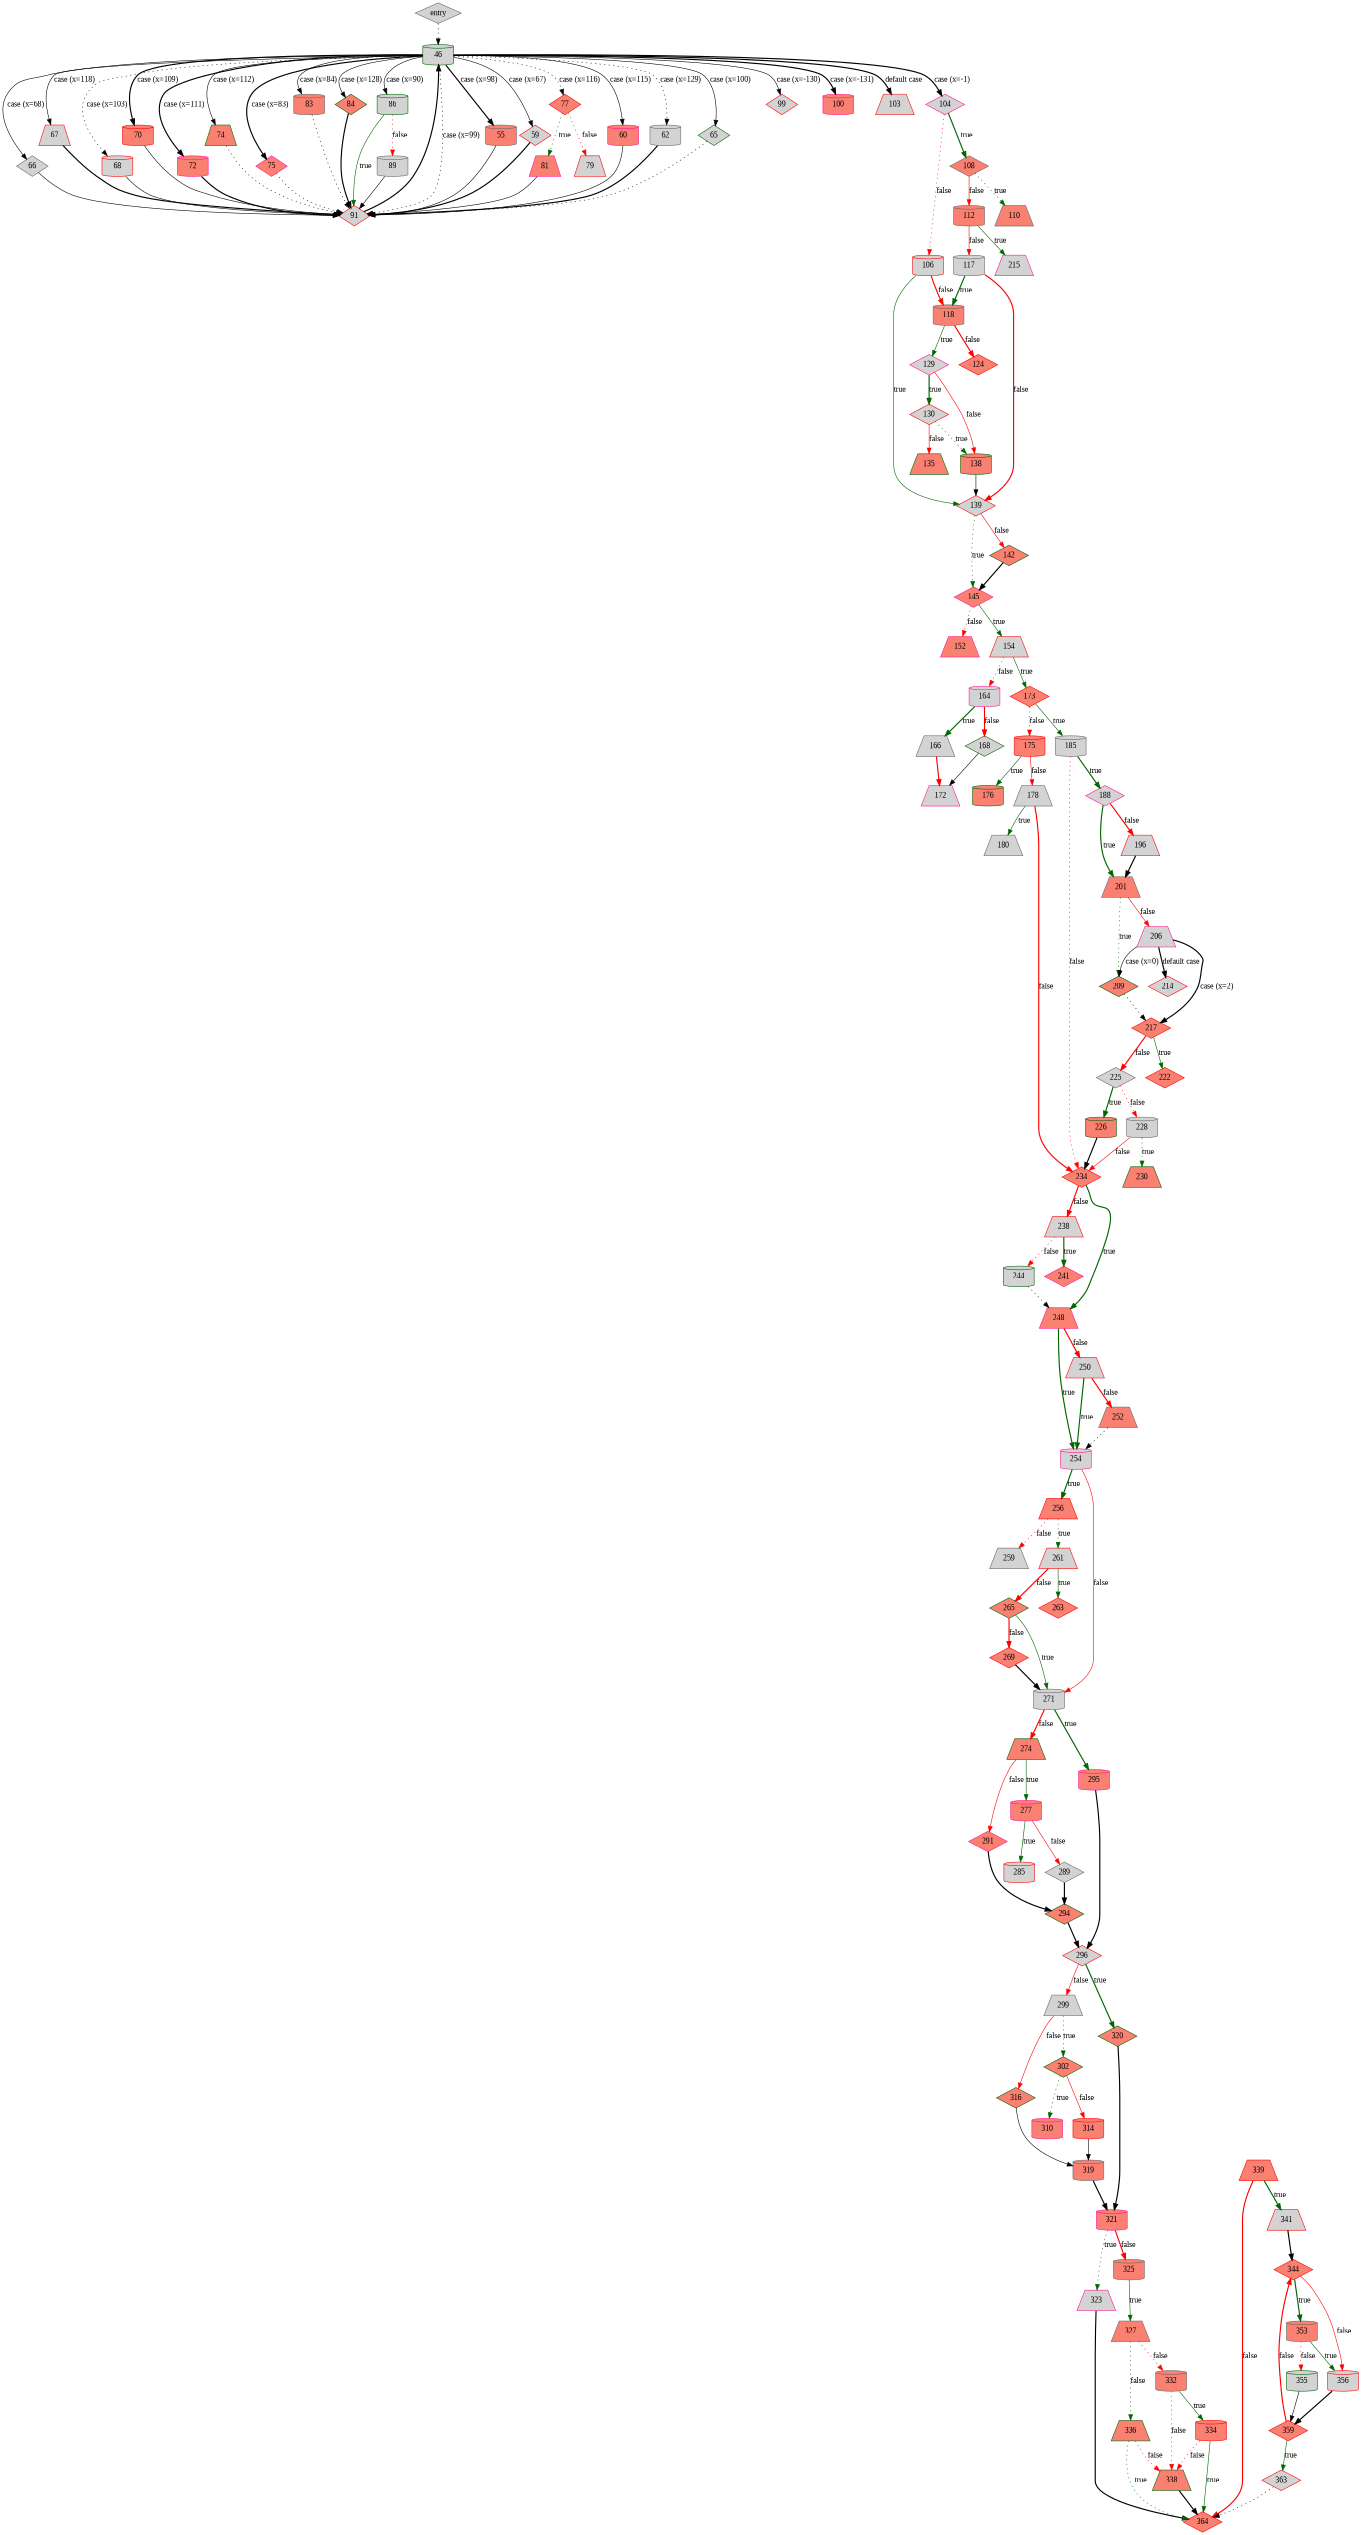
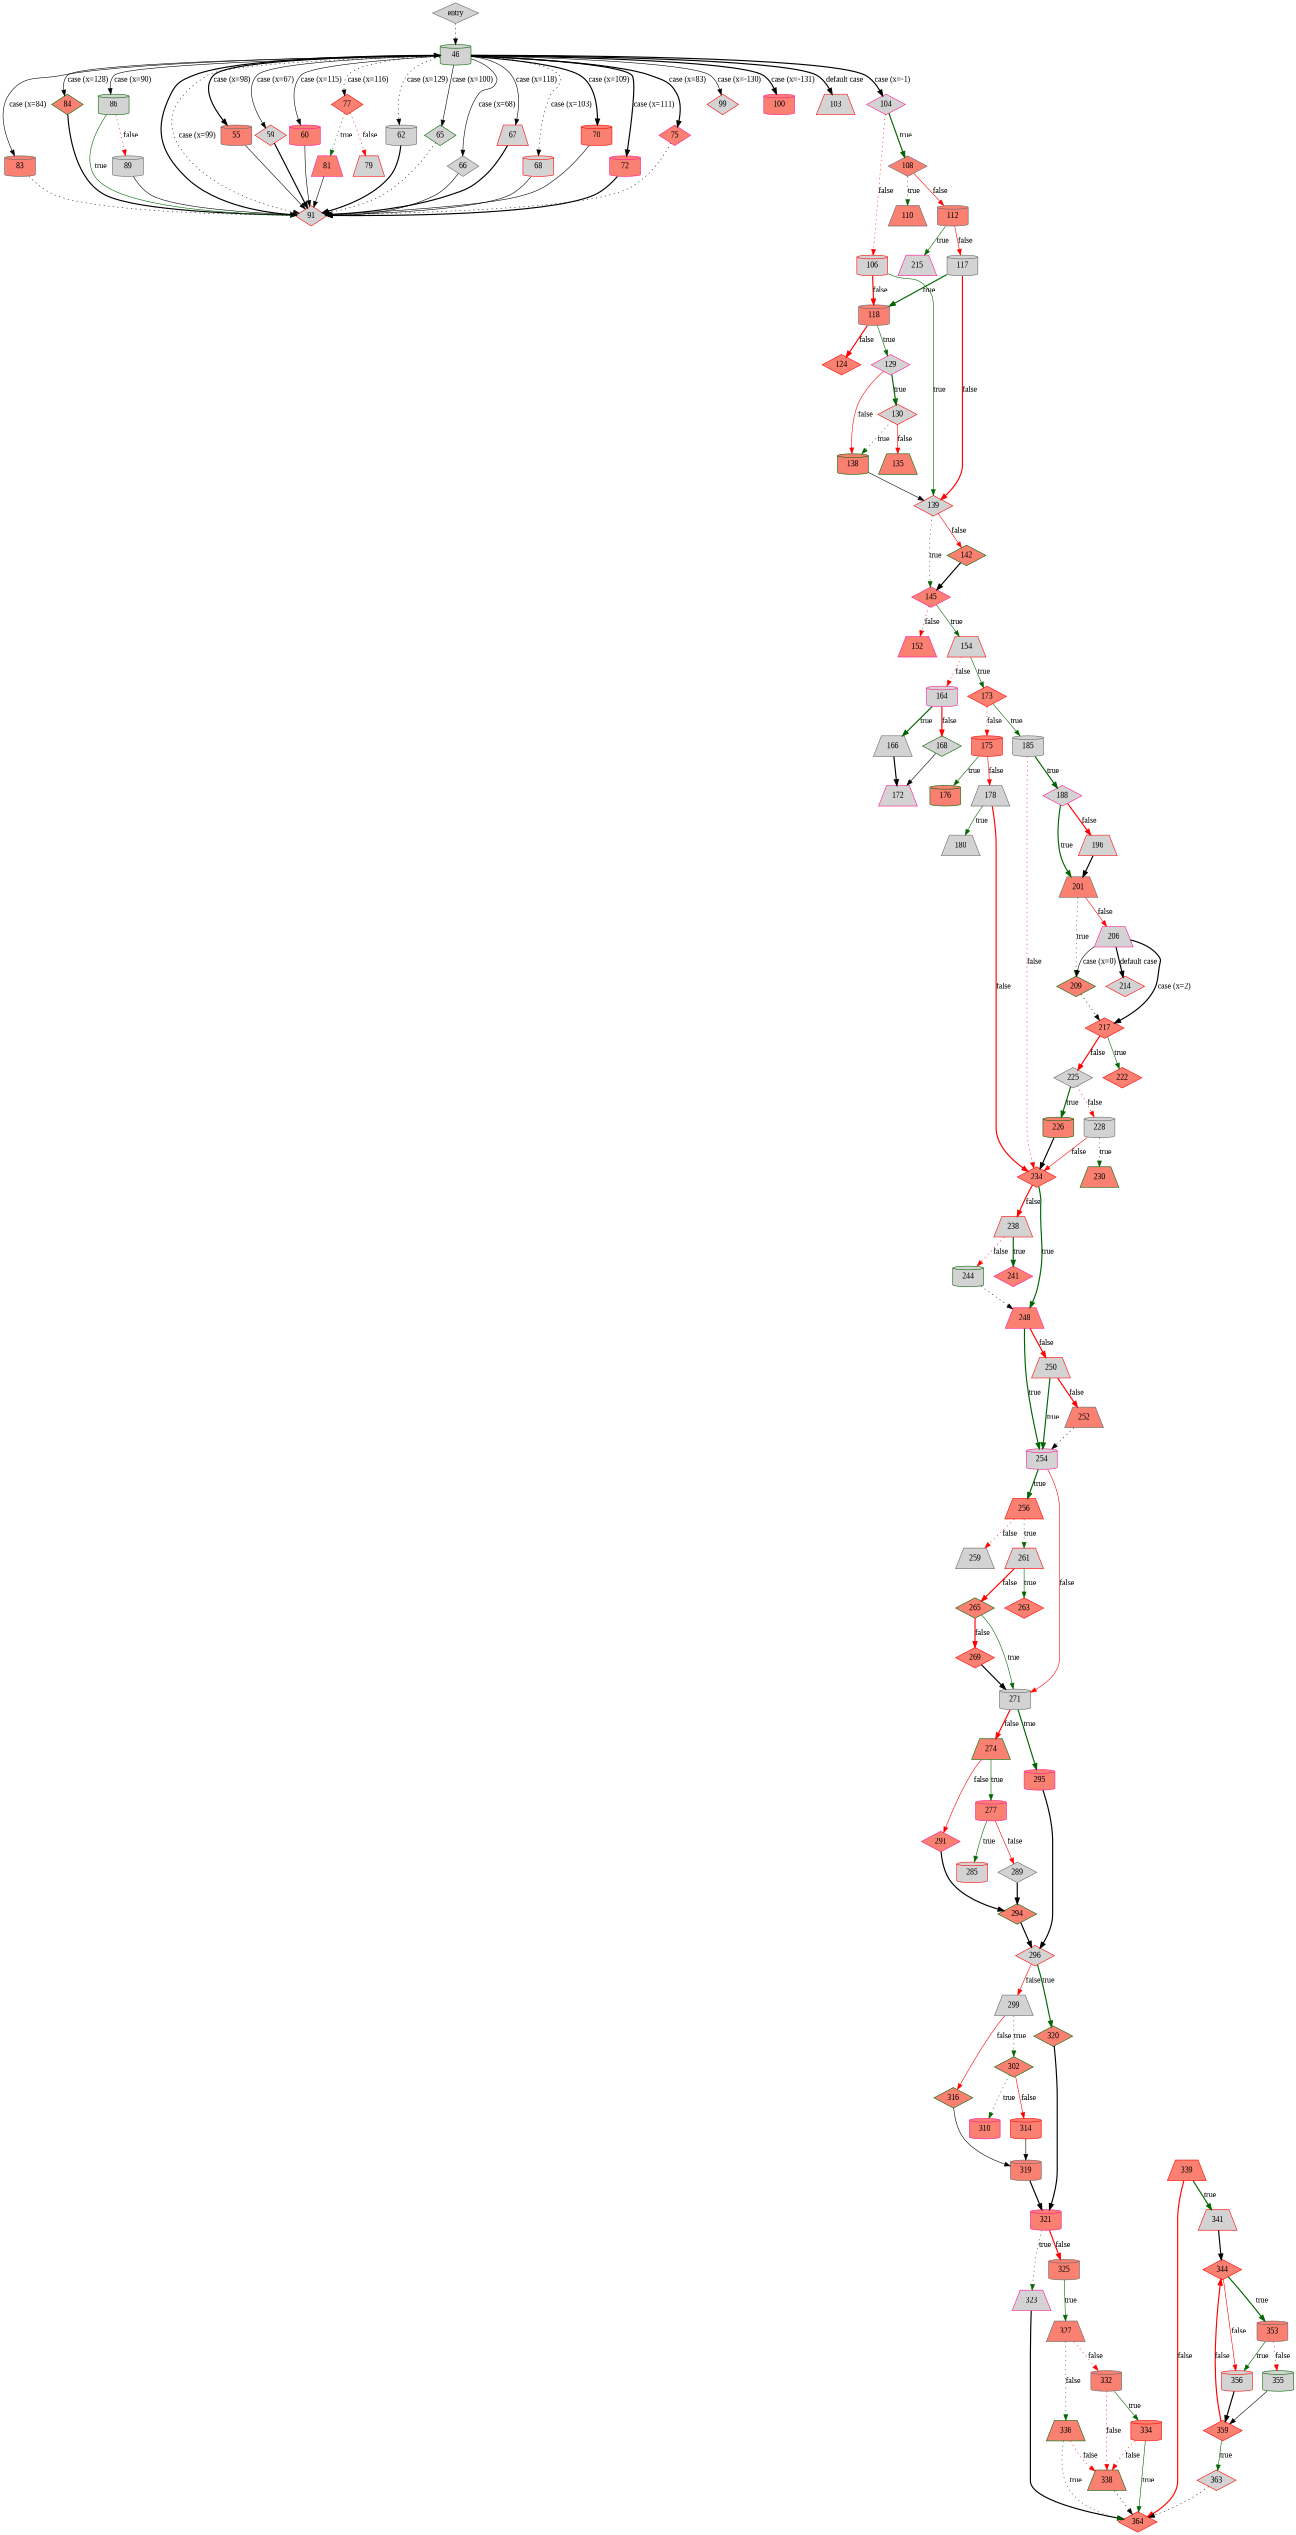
(221, 135) -> none
(938, 768) -> (895, 768)
(1186, 2500) -> (1122, 2500)
